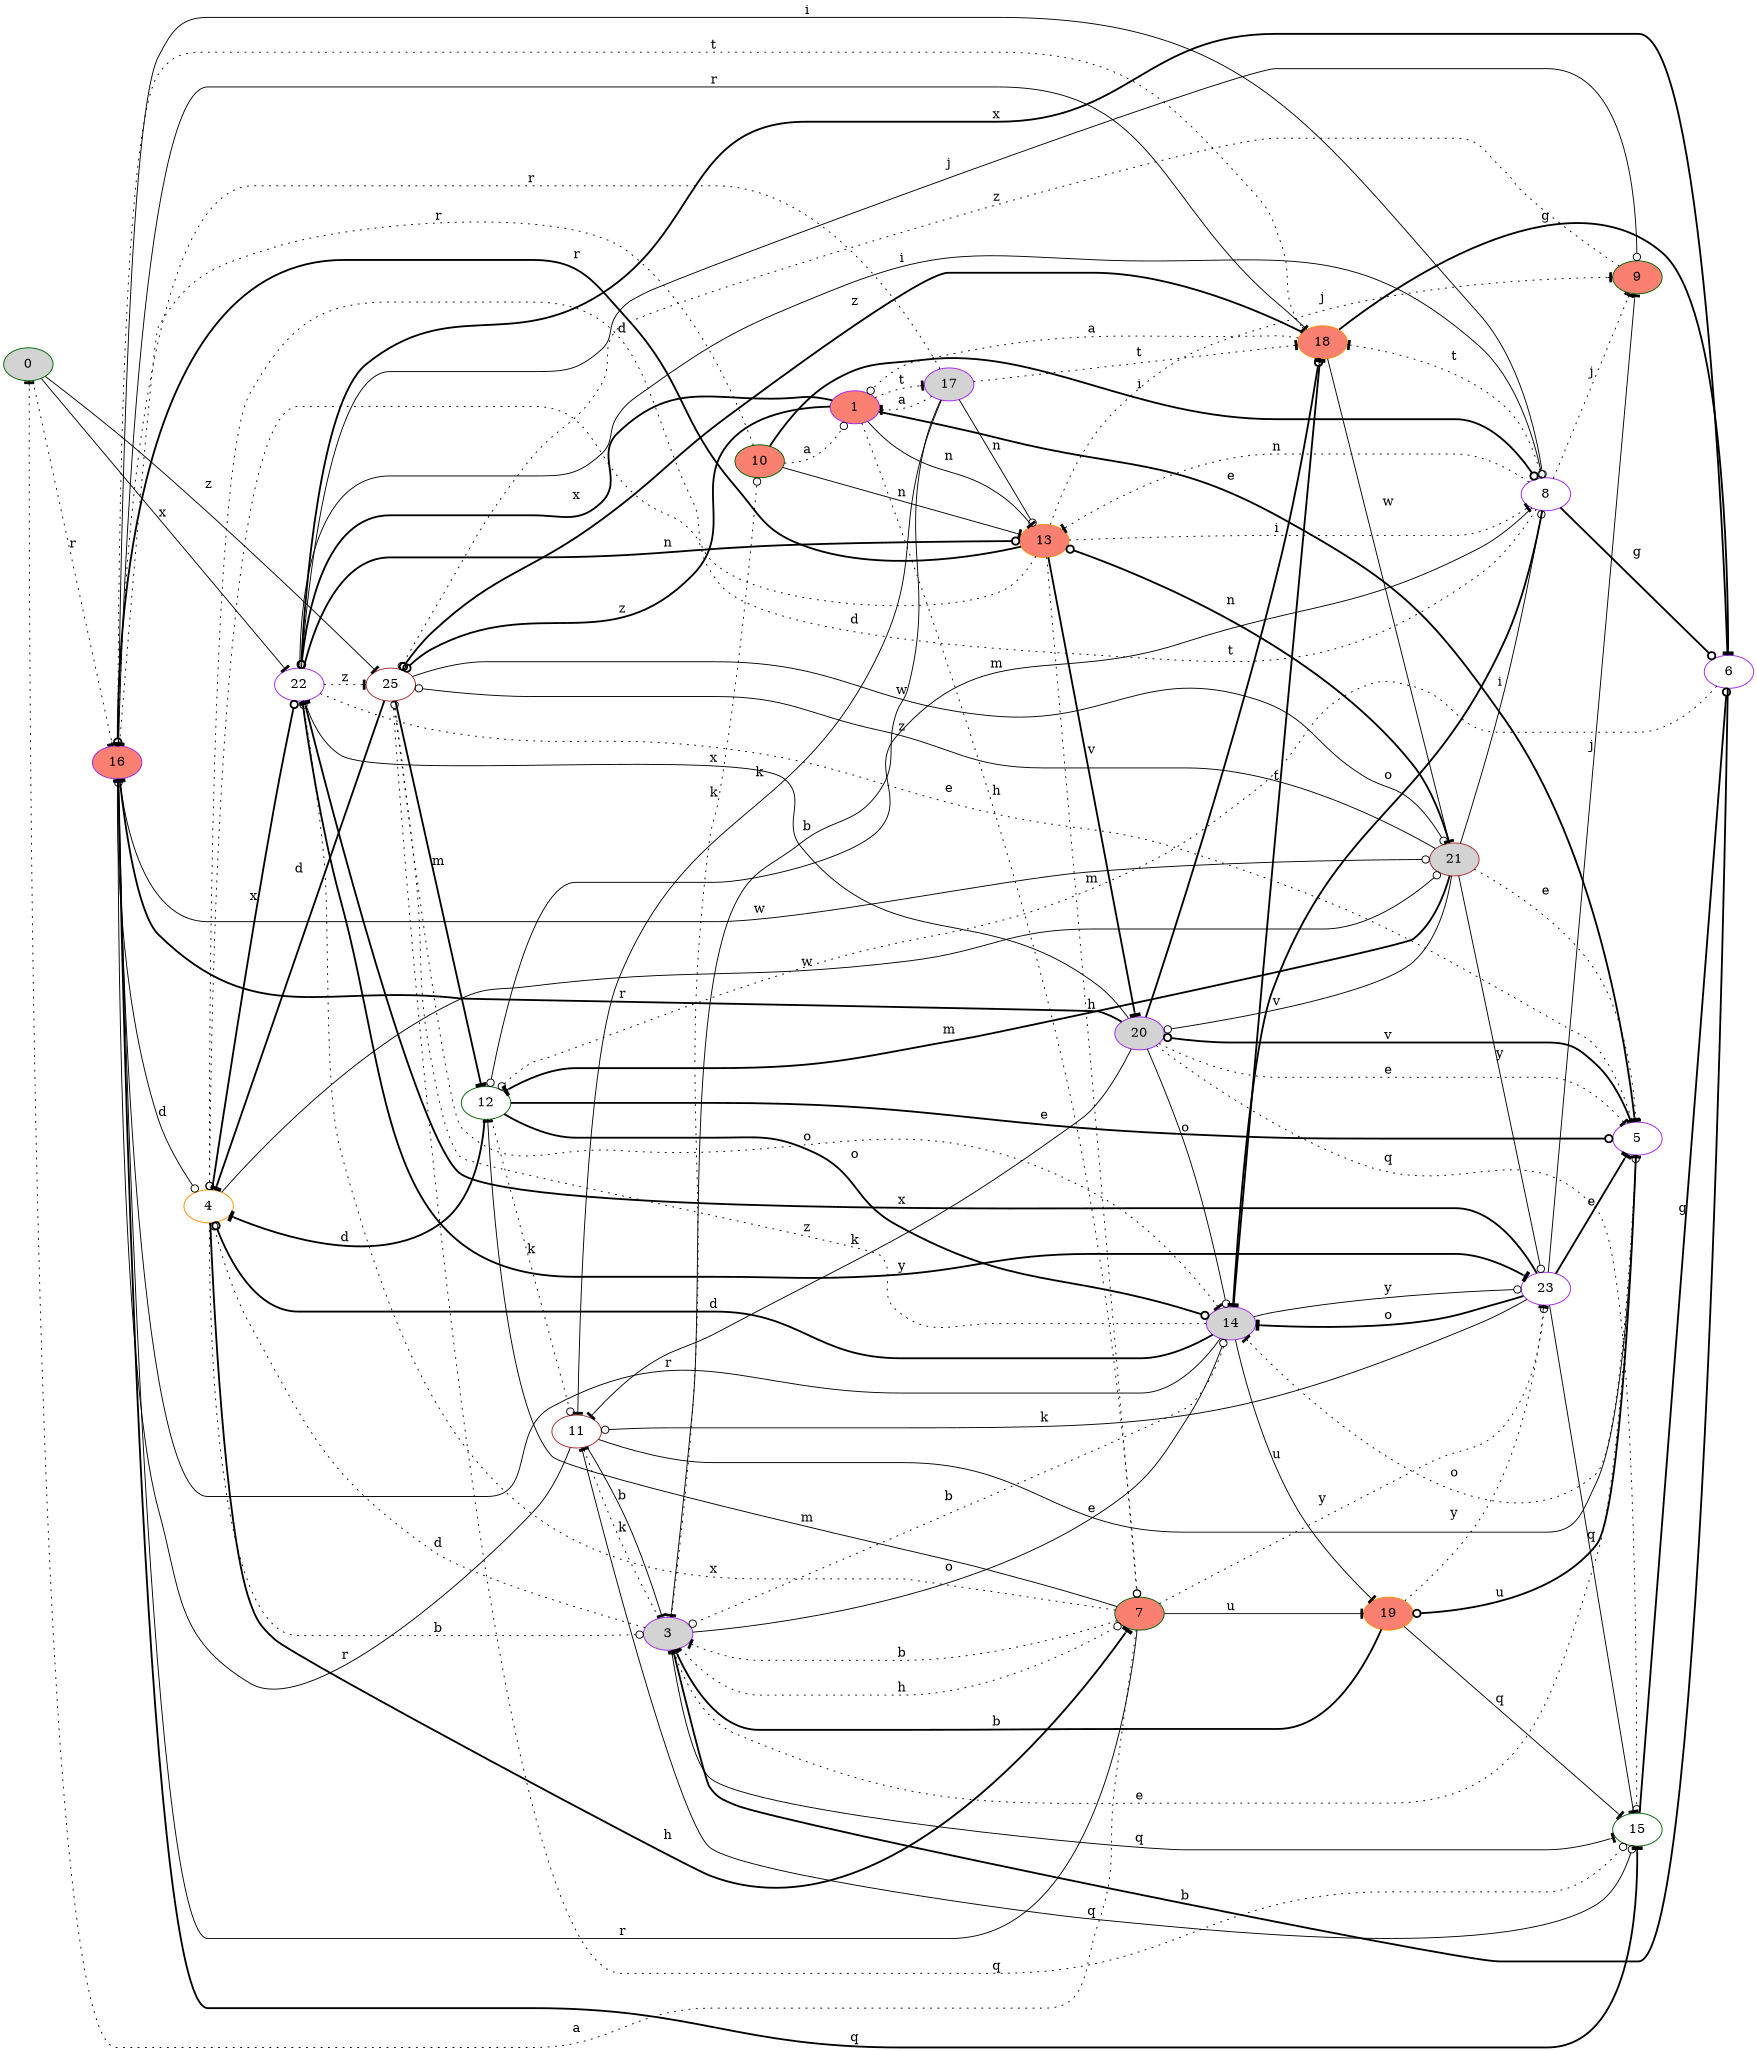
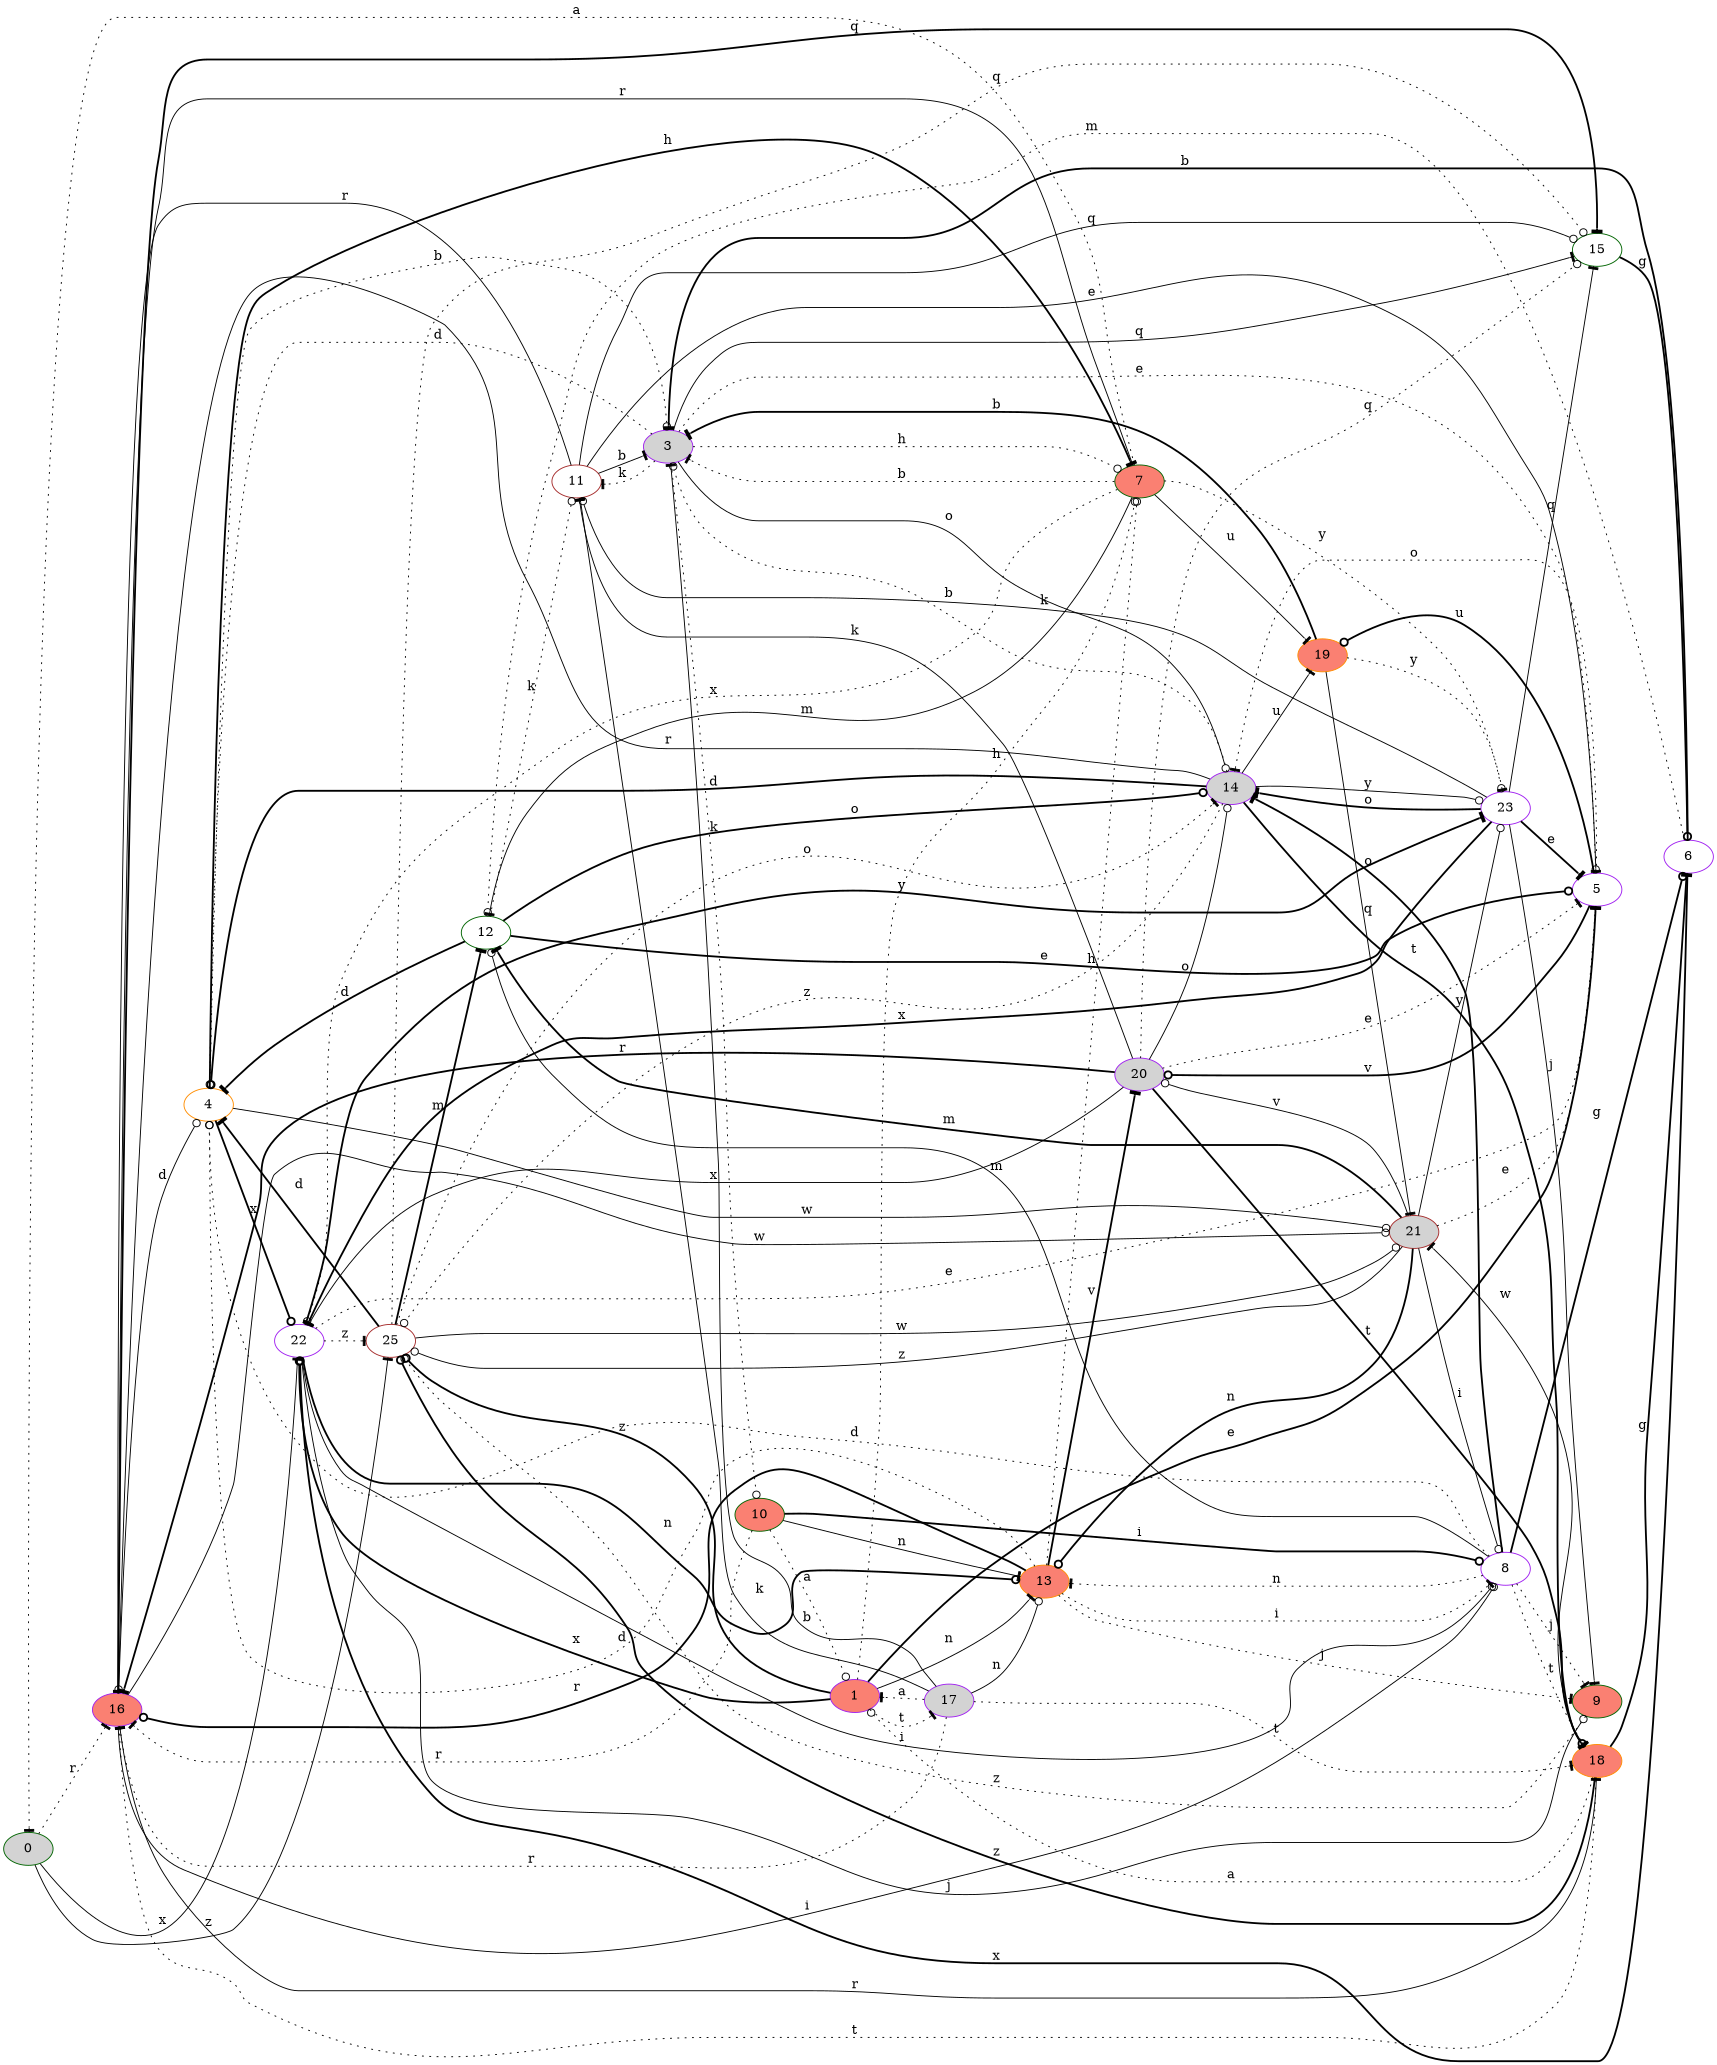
(1511, 1720) -> (1366, 928)
